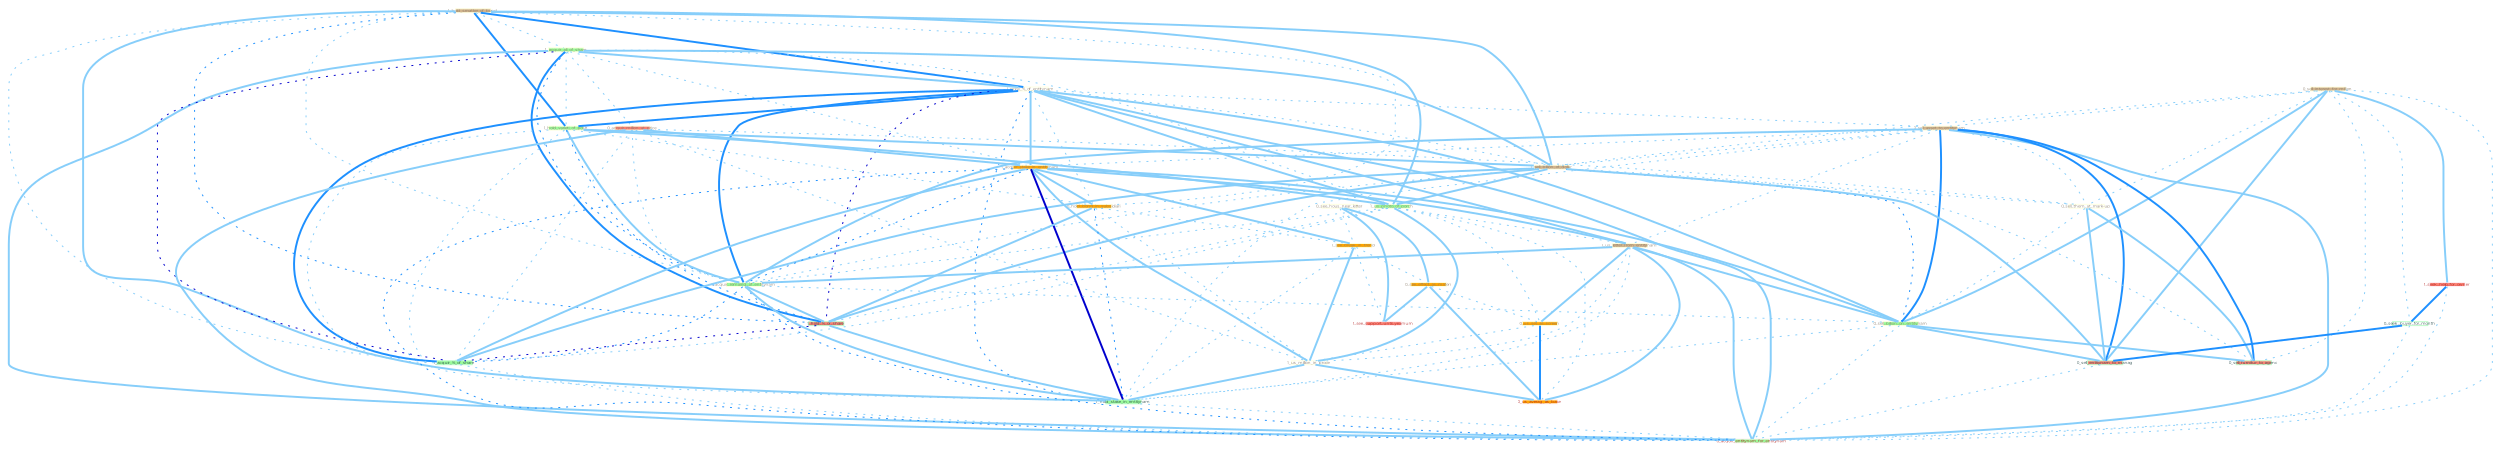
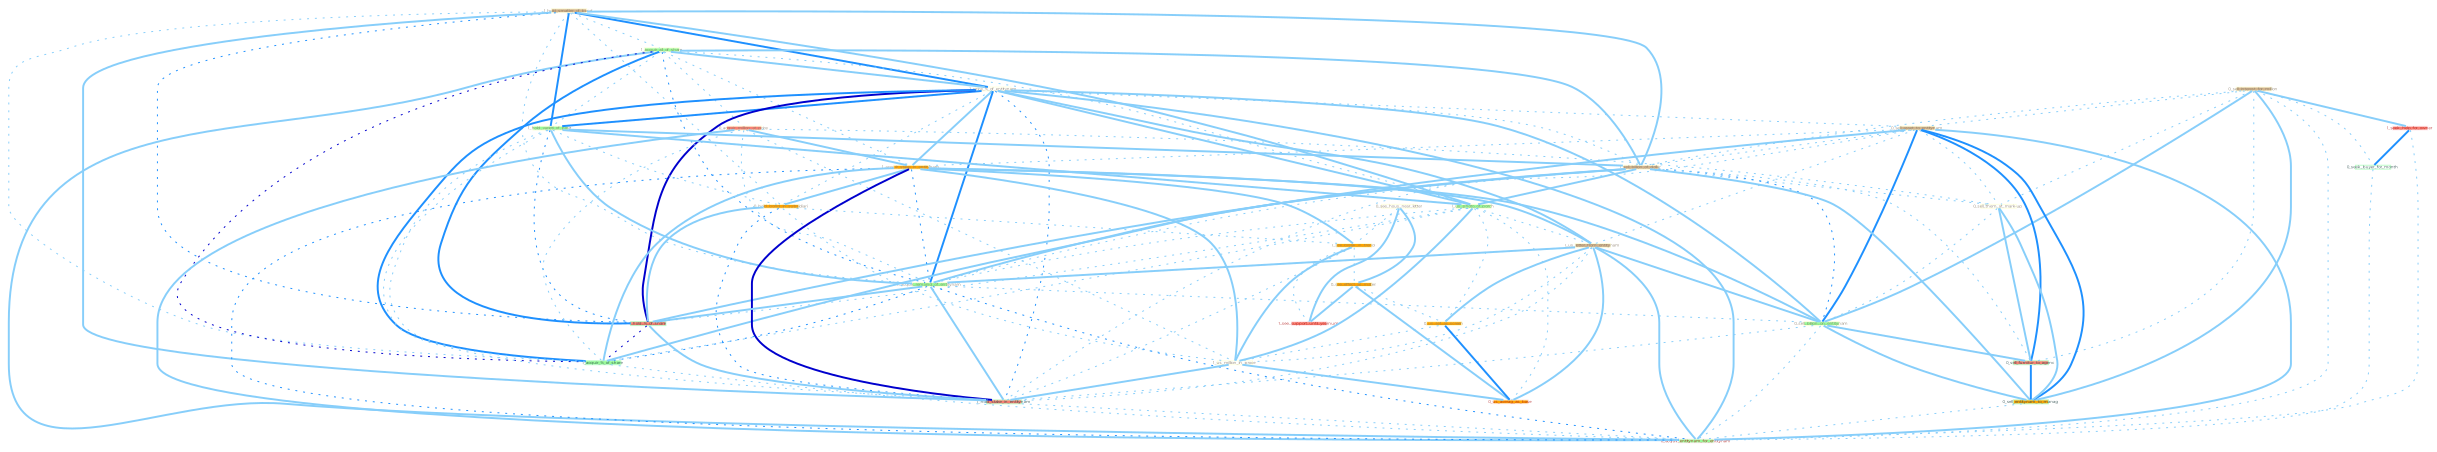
(870, 161) -> (726, 122)
(2265, 342) -> (2031, 382)
(2105, 363) -> (2031, 402)
(1123, 402) -> (1004, 402)
